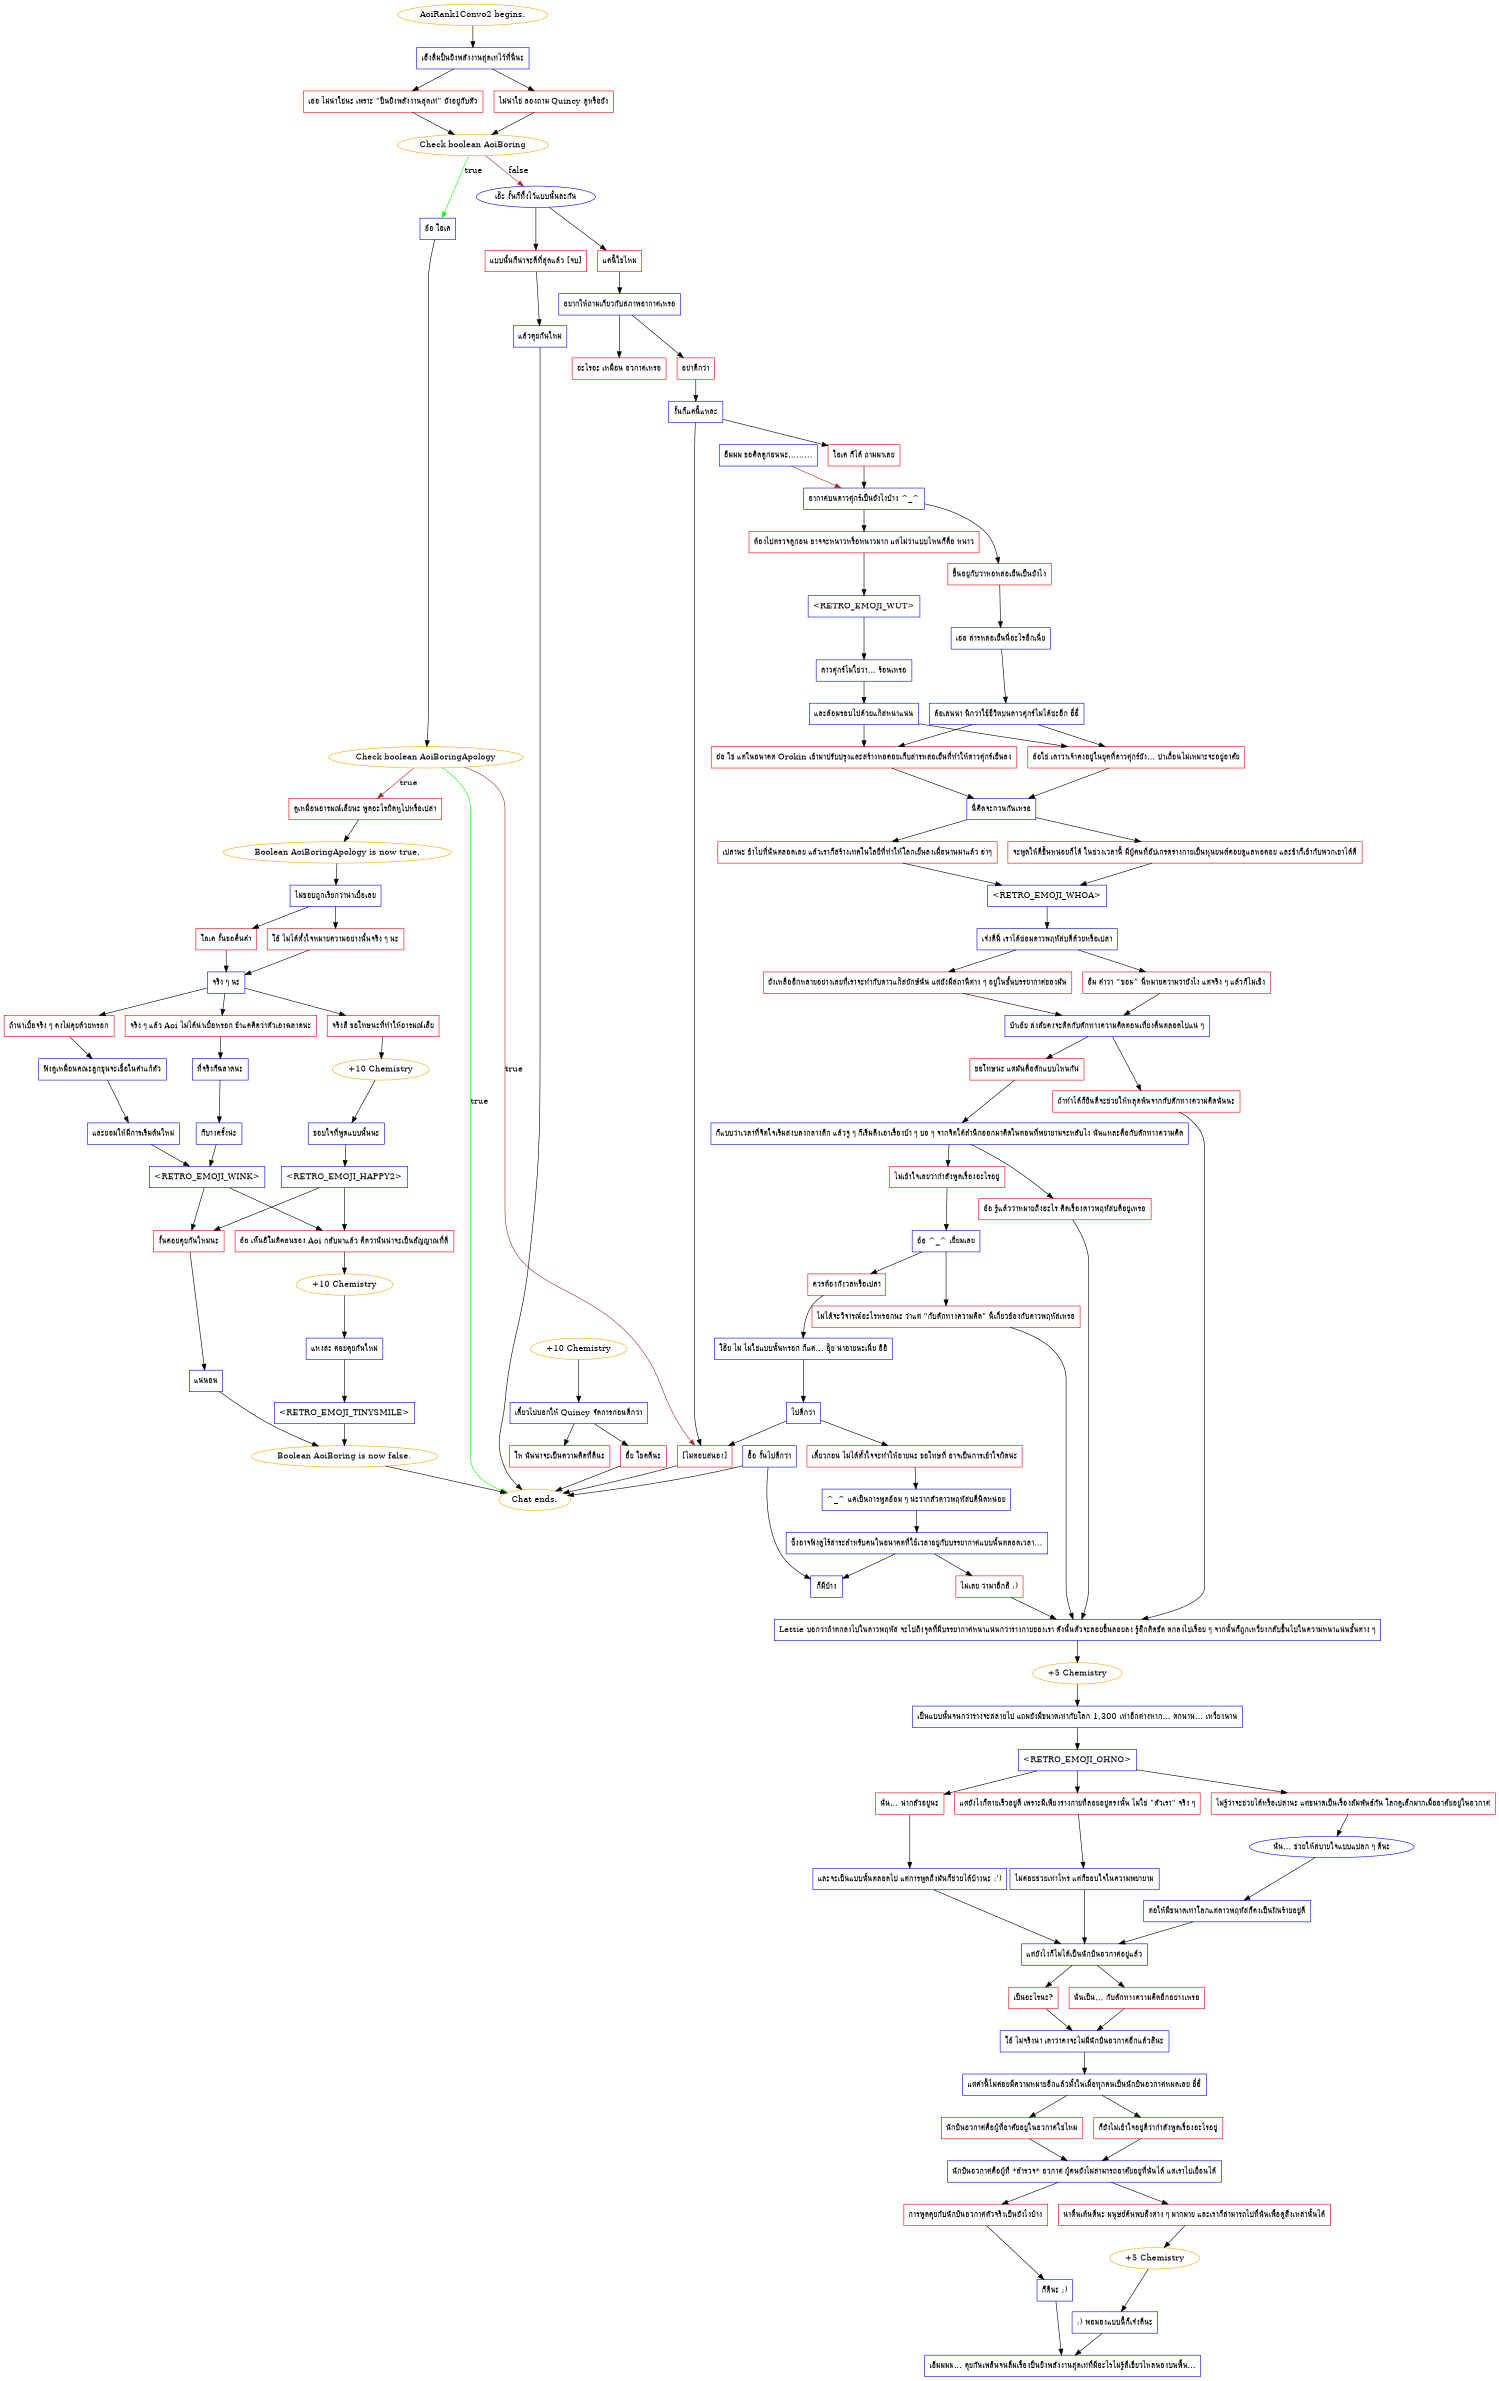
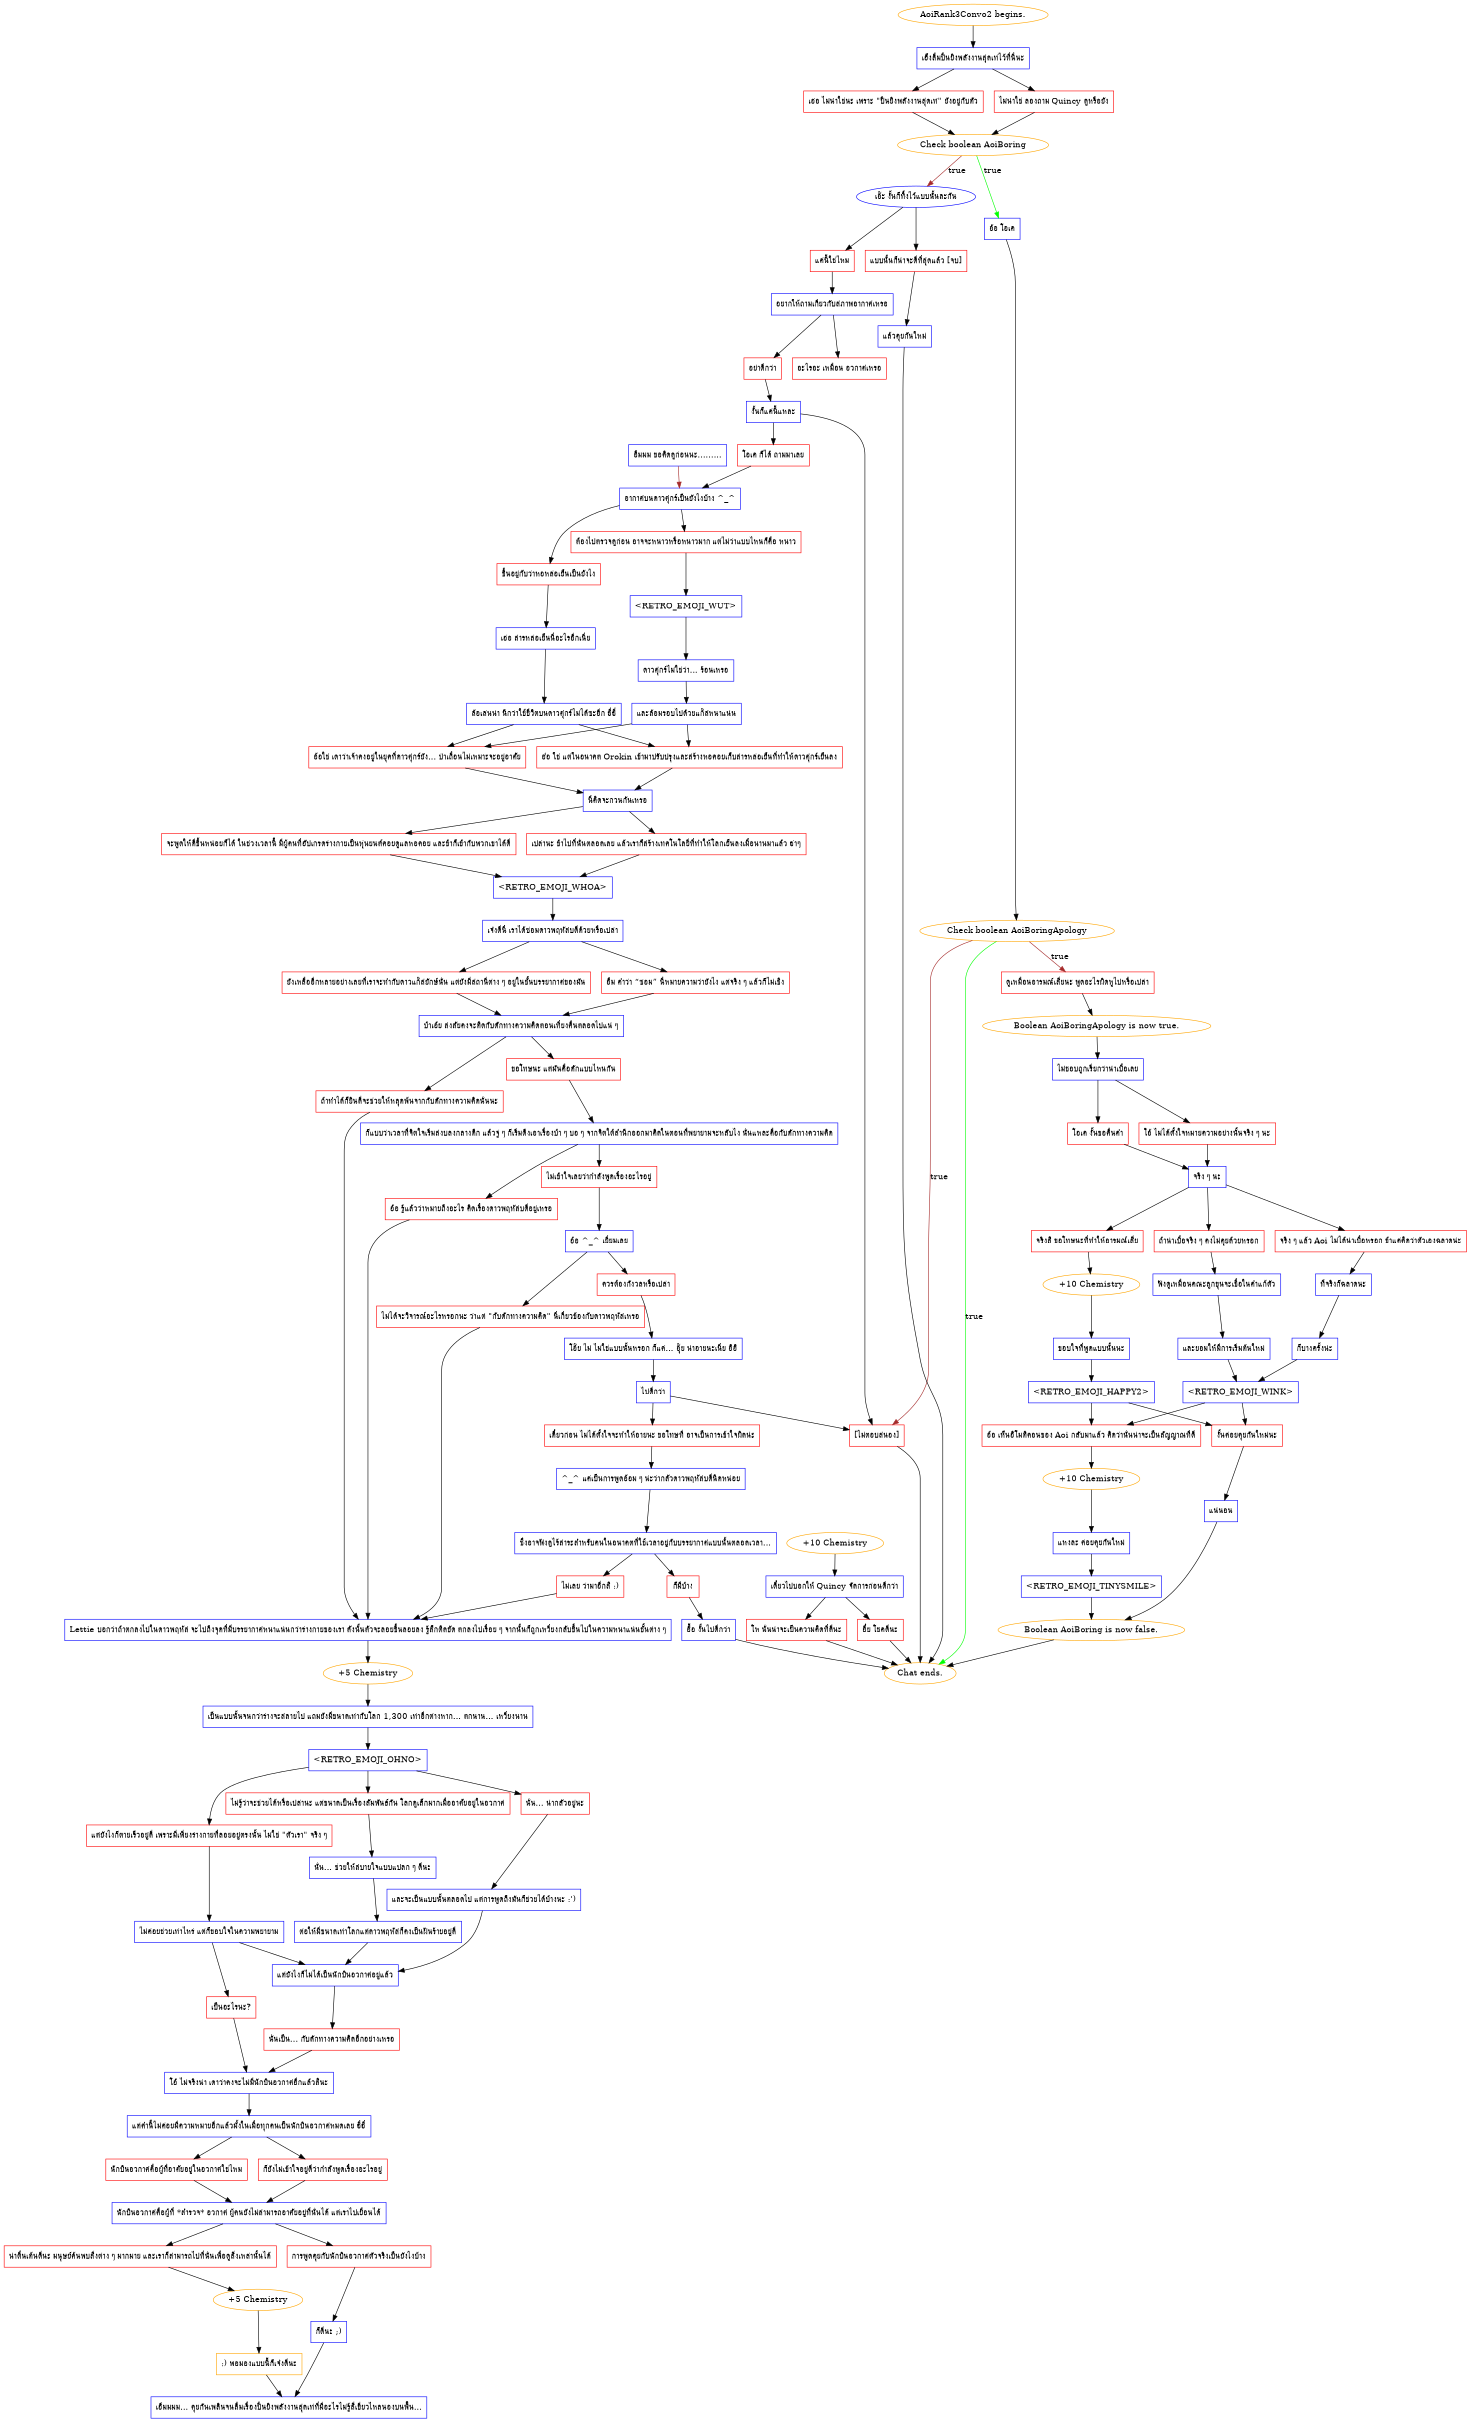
(473, 15) -> (973, 15)
(519, 171) -> (957, 171)
(771, 1528) -> (694, 1606)
(827, 1587) -> (683, 1587)
none -> (859, 1652)
(1332, 1847) -> (373, 1868)
(1061, 1974) -> (219, 1967)
(1115, 2322) -> (259, 2364)
